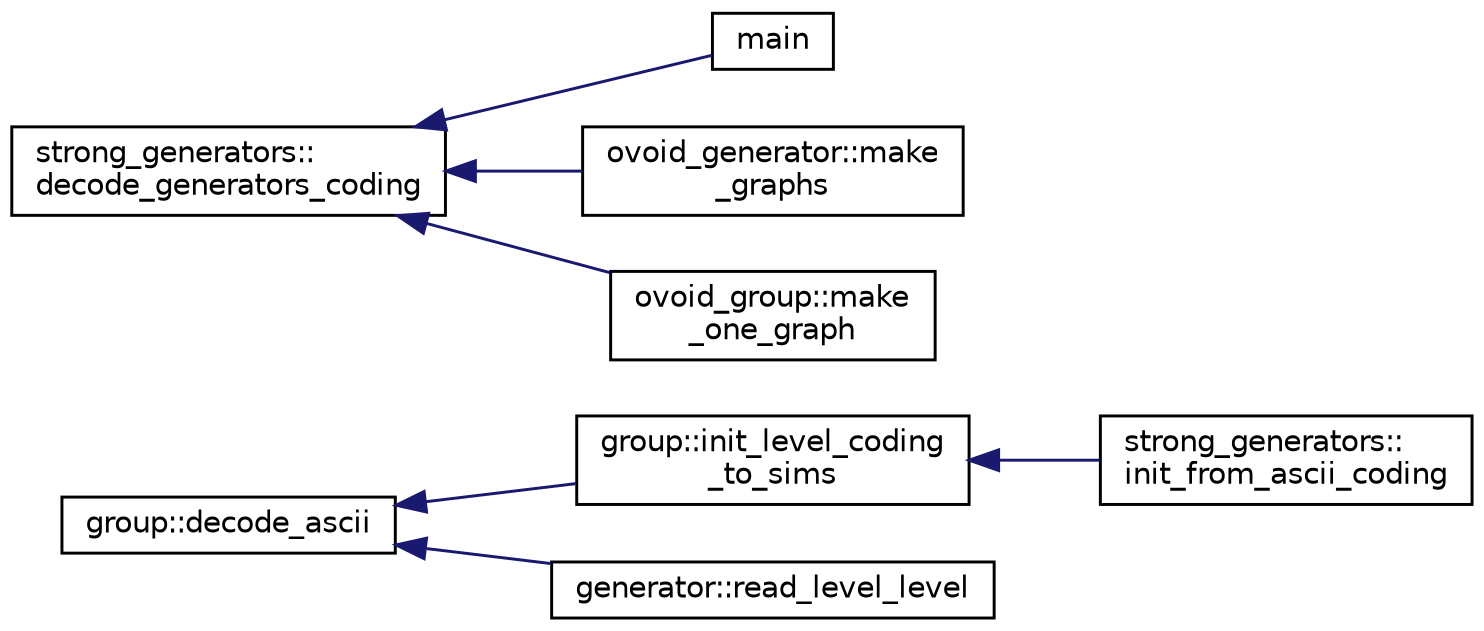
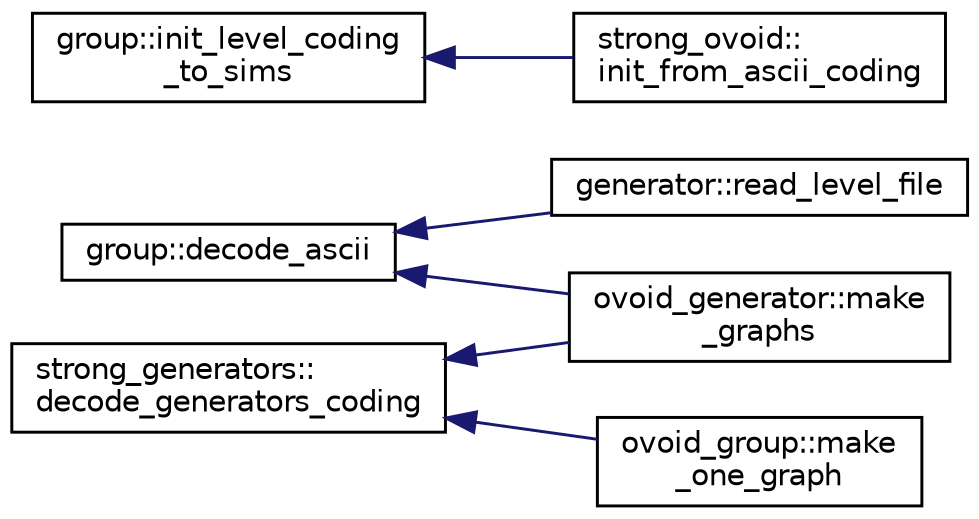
(773, 41) -> none
(1286, 460) -> (760, 58)
(501, 493) -> (498, 285)
(773, 590) -> (760, 187)
